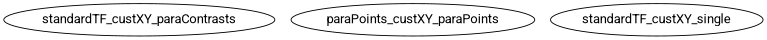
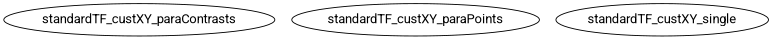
(413, 20) -> (416, 20)
